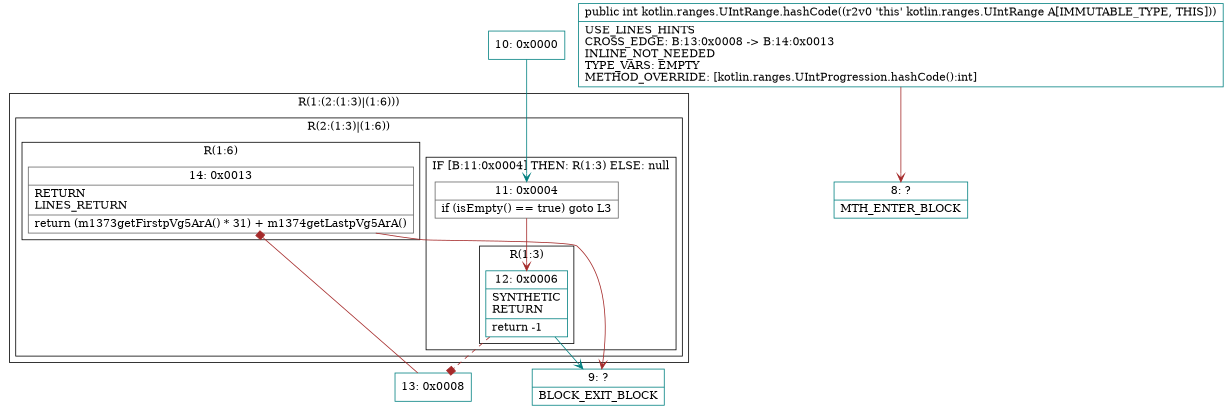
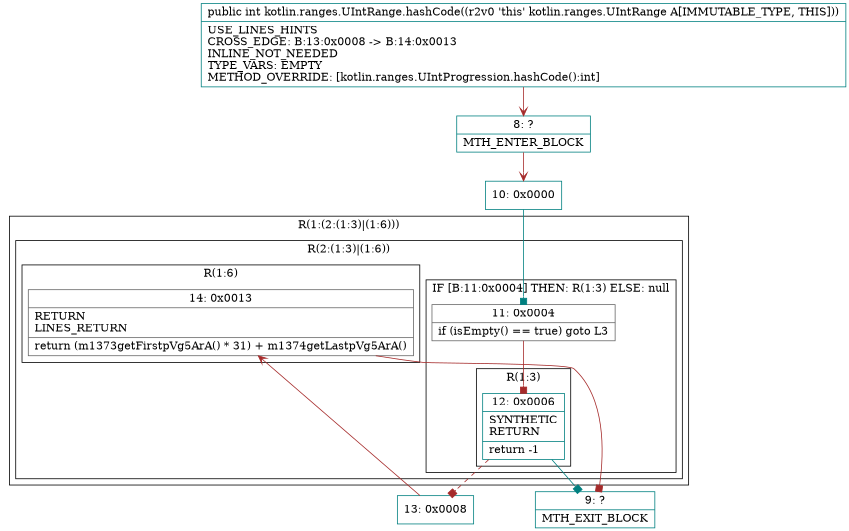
(527, 111) -> (524, 253)
none -> (524, 163)
(527, 236) -> (524, 359)
(505, 241) -> (504, 364)
(341, 306) -> (342, 428)
(566, 350) -> (563, 473)
(598, 396) -> (595, 518)
